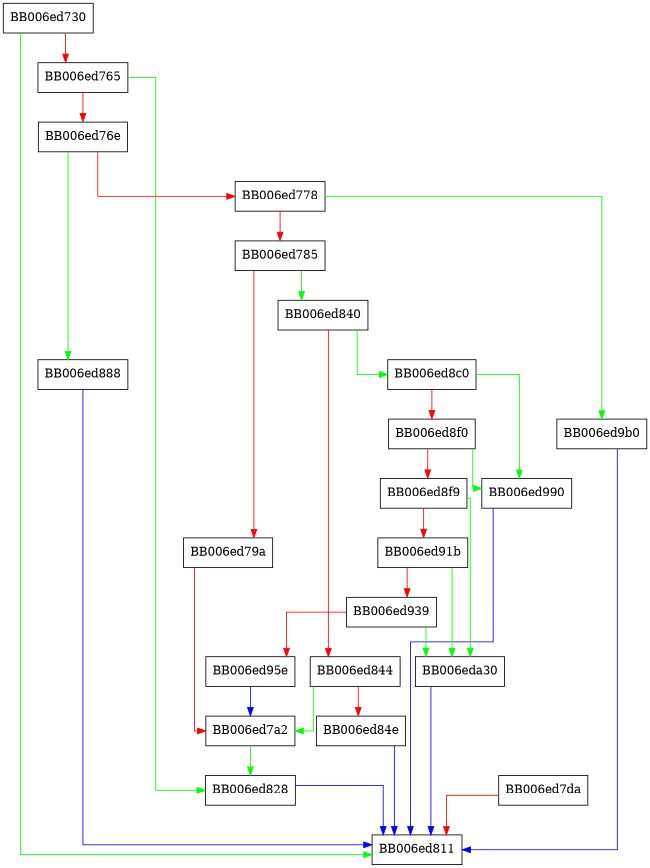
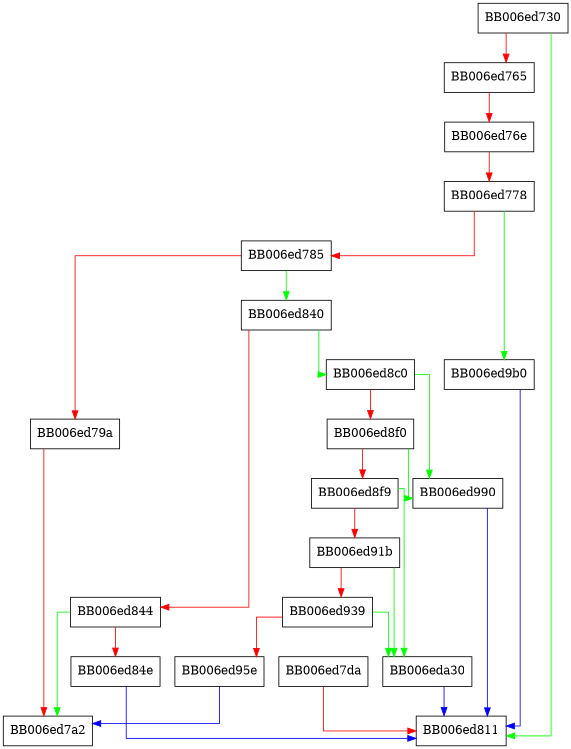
(83, 375) -> none
(250, 790) -> none
